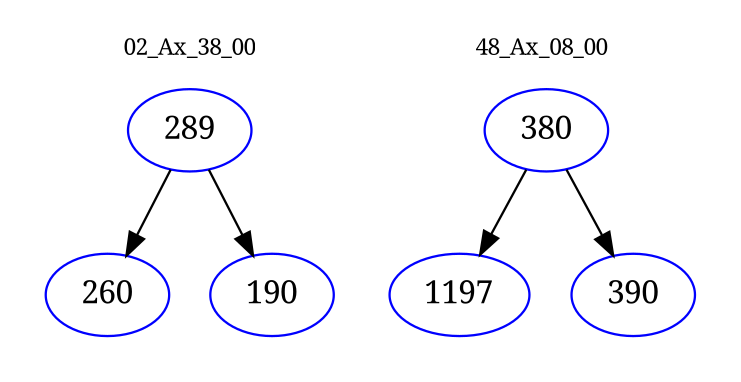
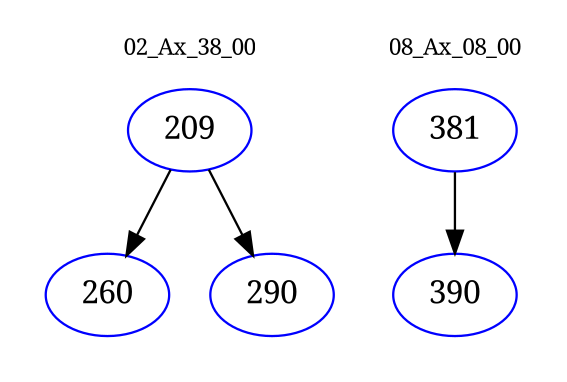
(542, 49) -> (455, 49)
(190, 130) -> (190, 130)
(546, 130) -> (455, 130)
(272, 295) -> (272, 295)
(460, 295) -> none
